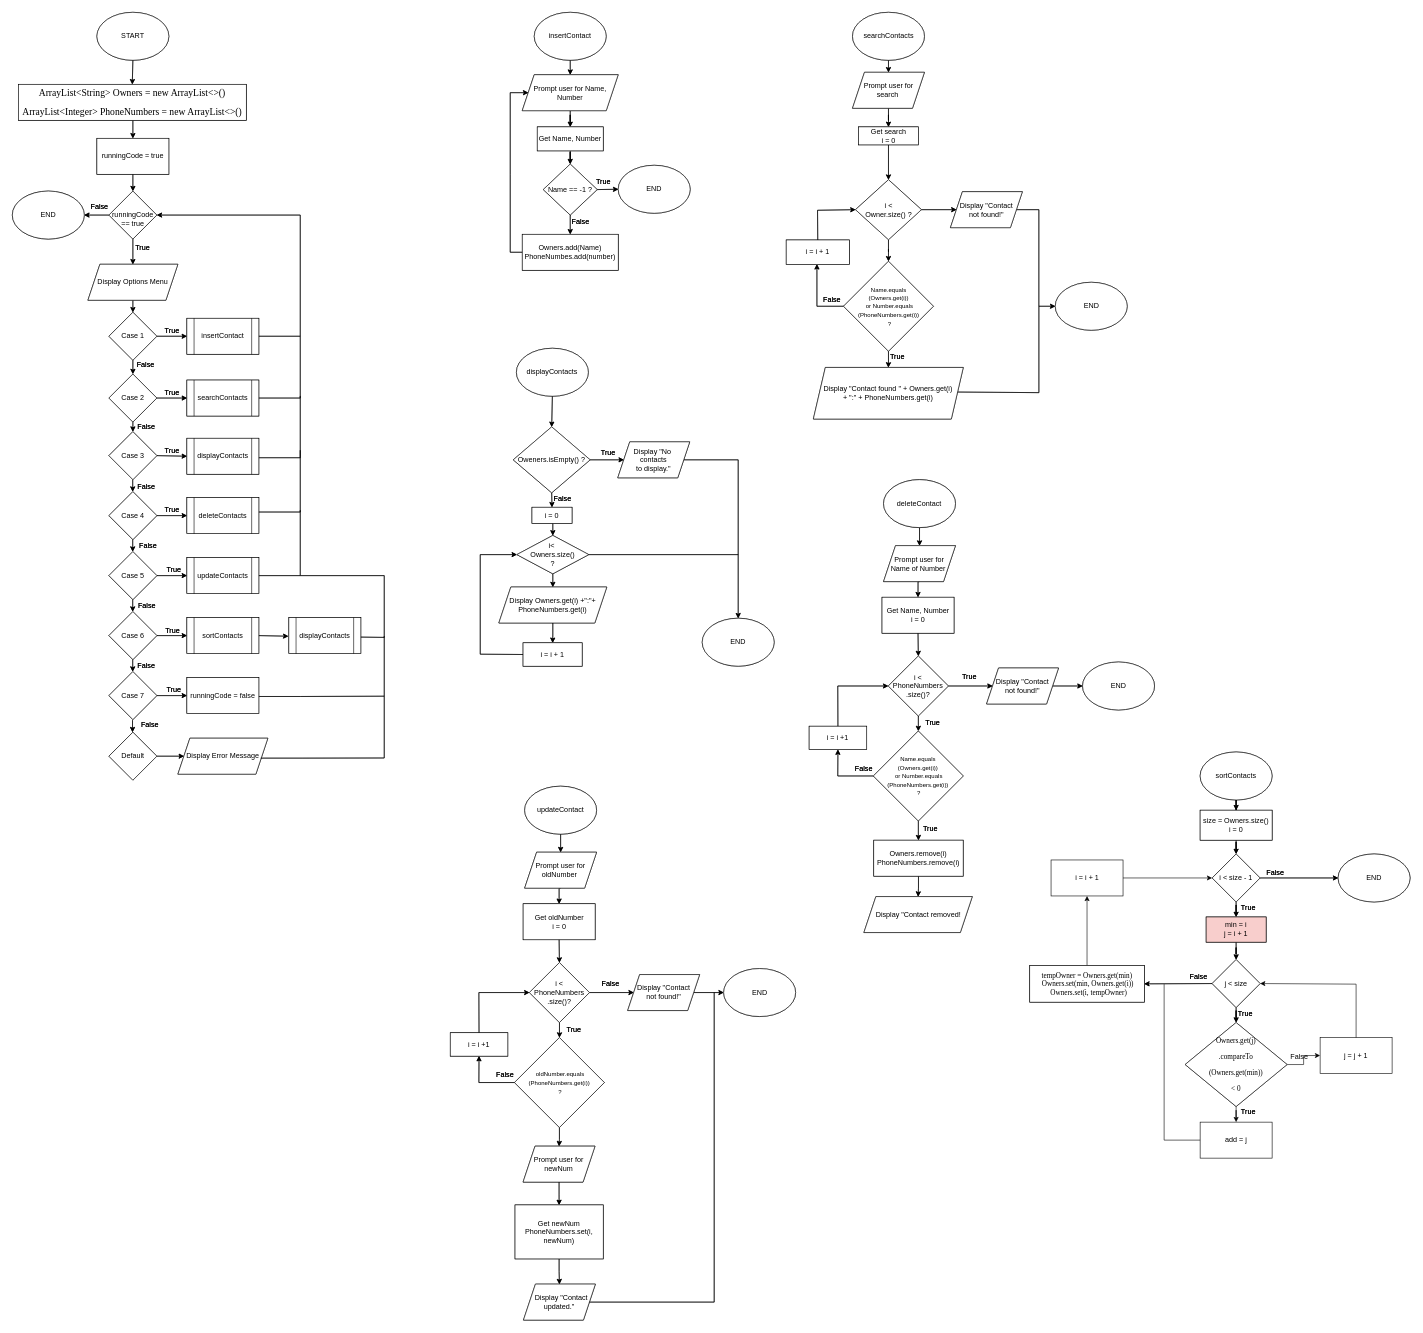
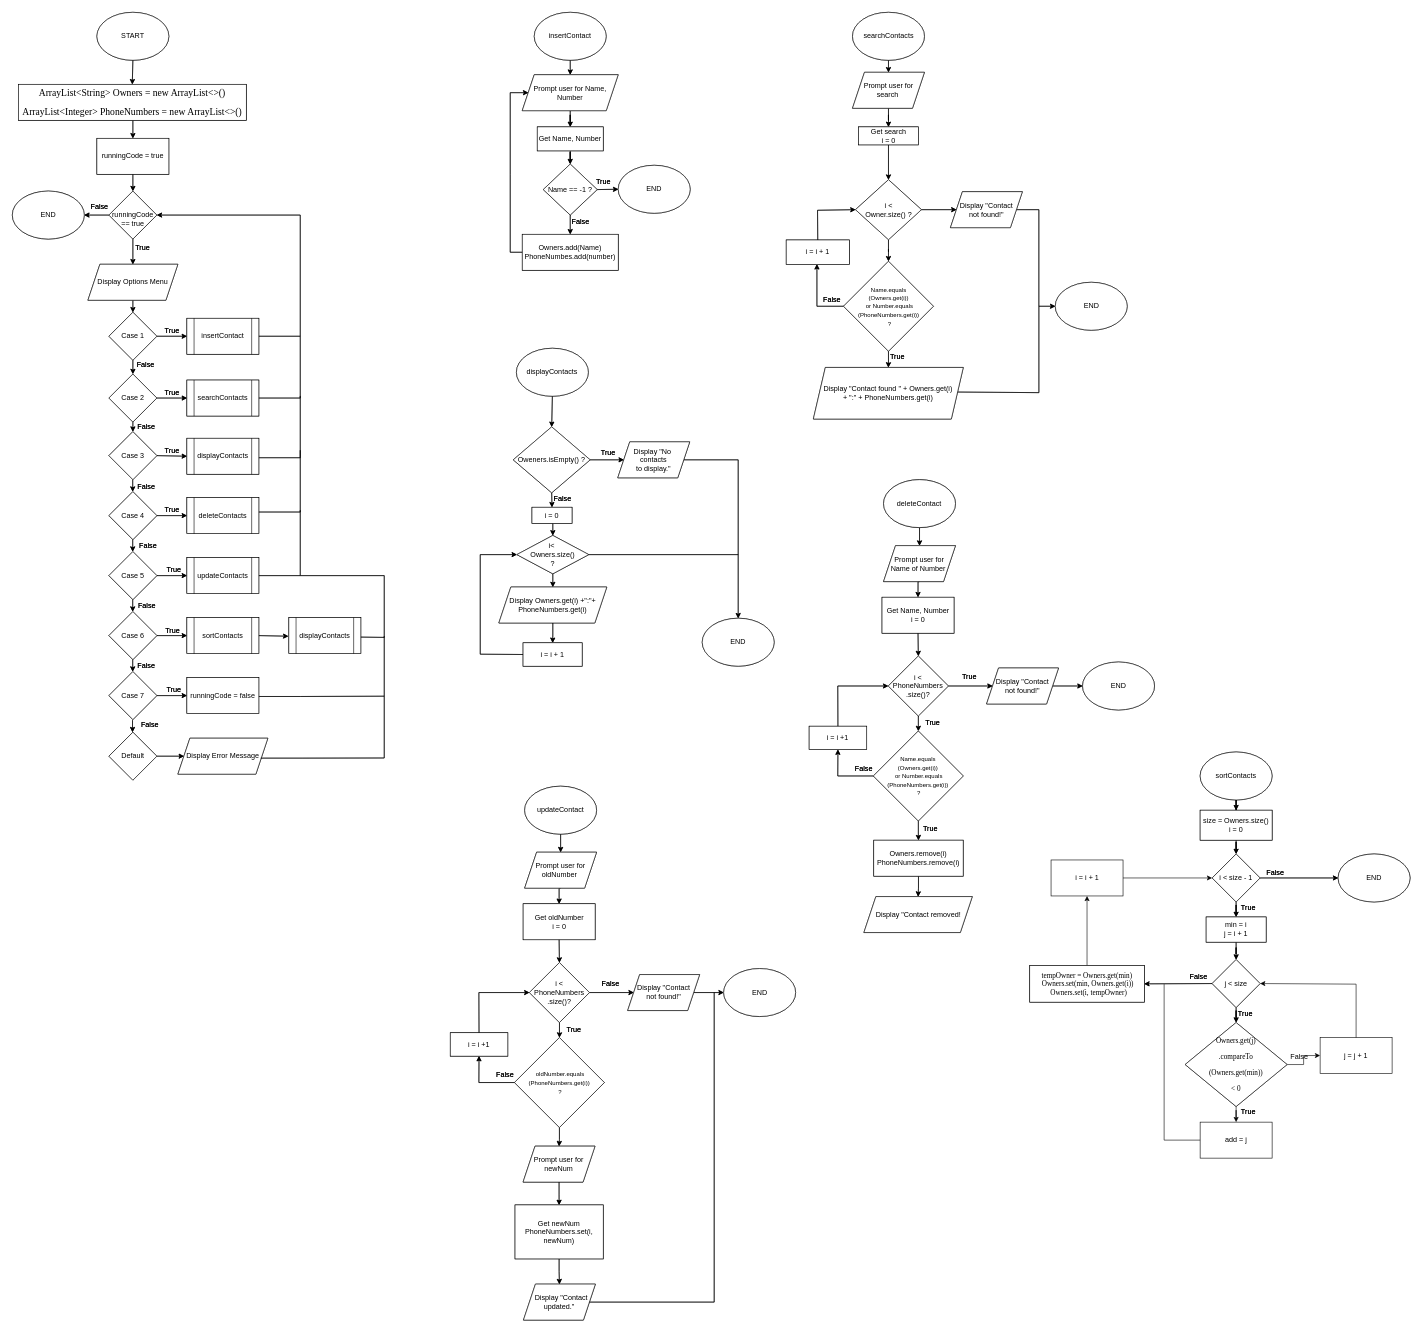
(1236, 930) -> (1236, 930)
